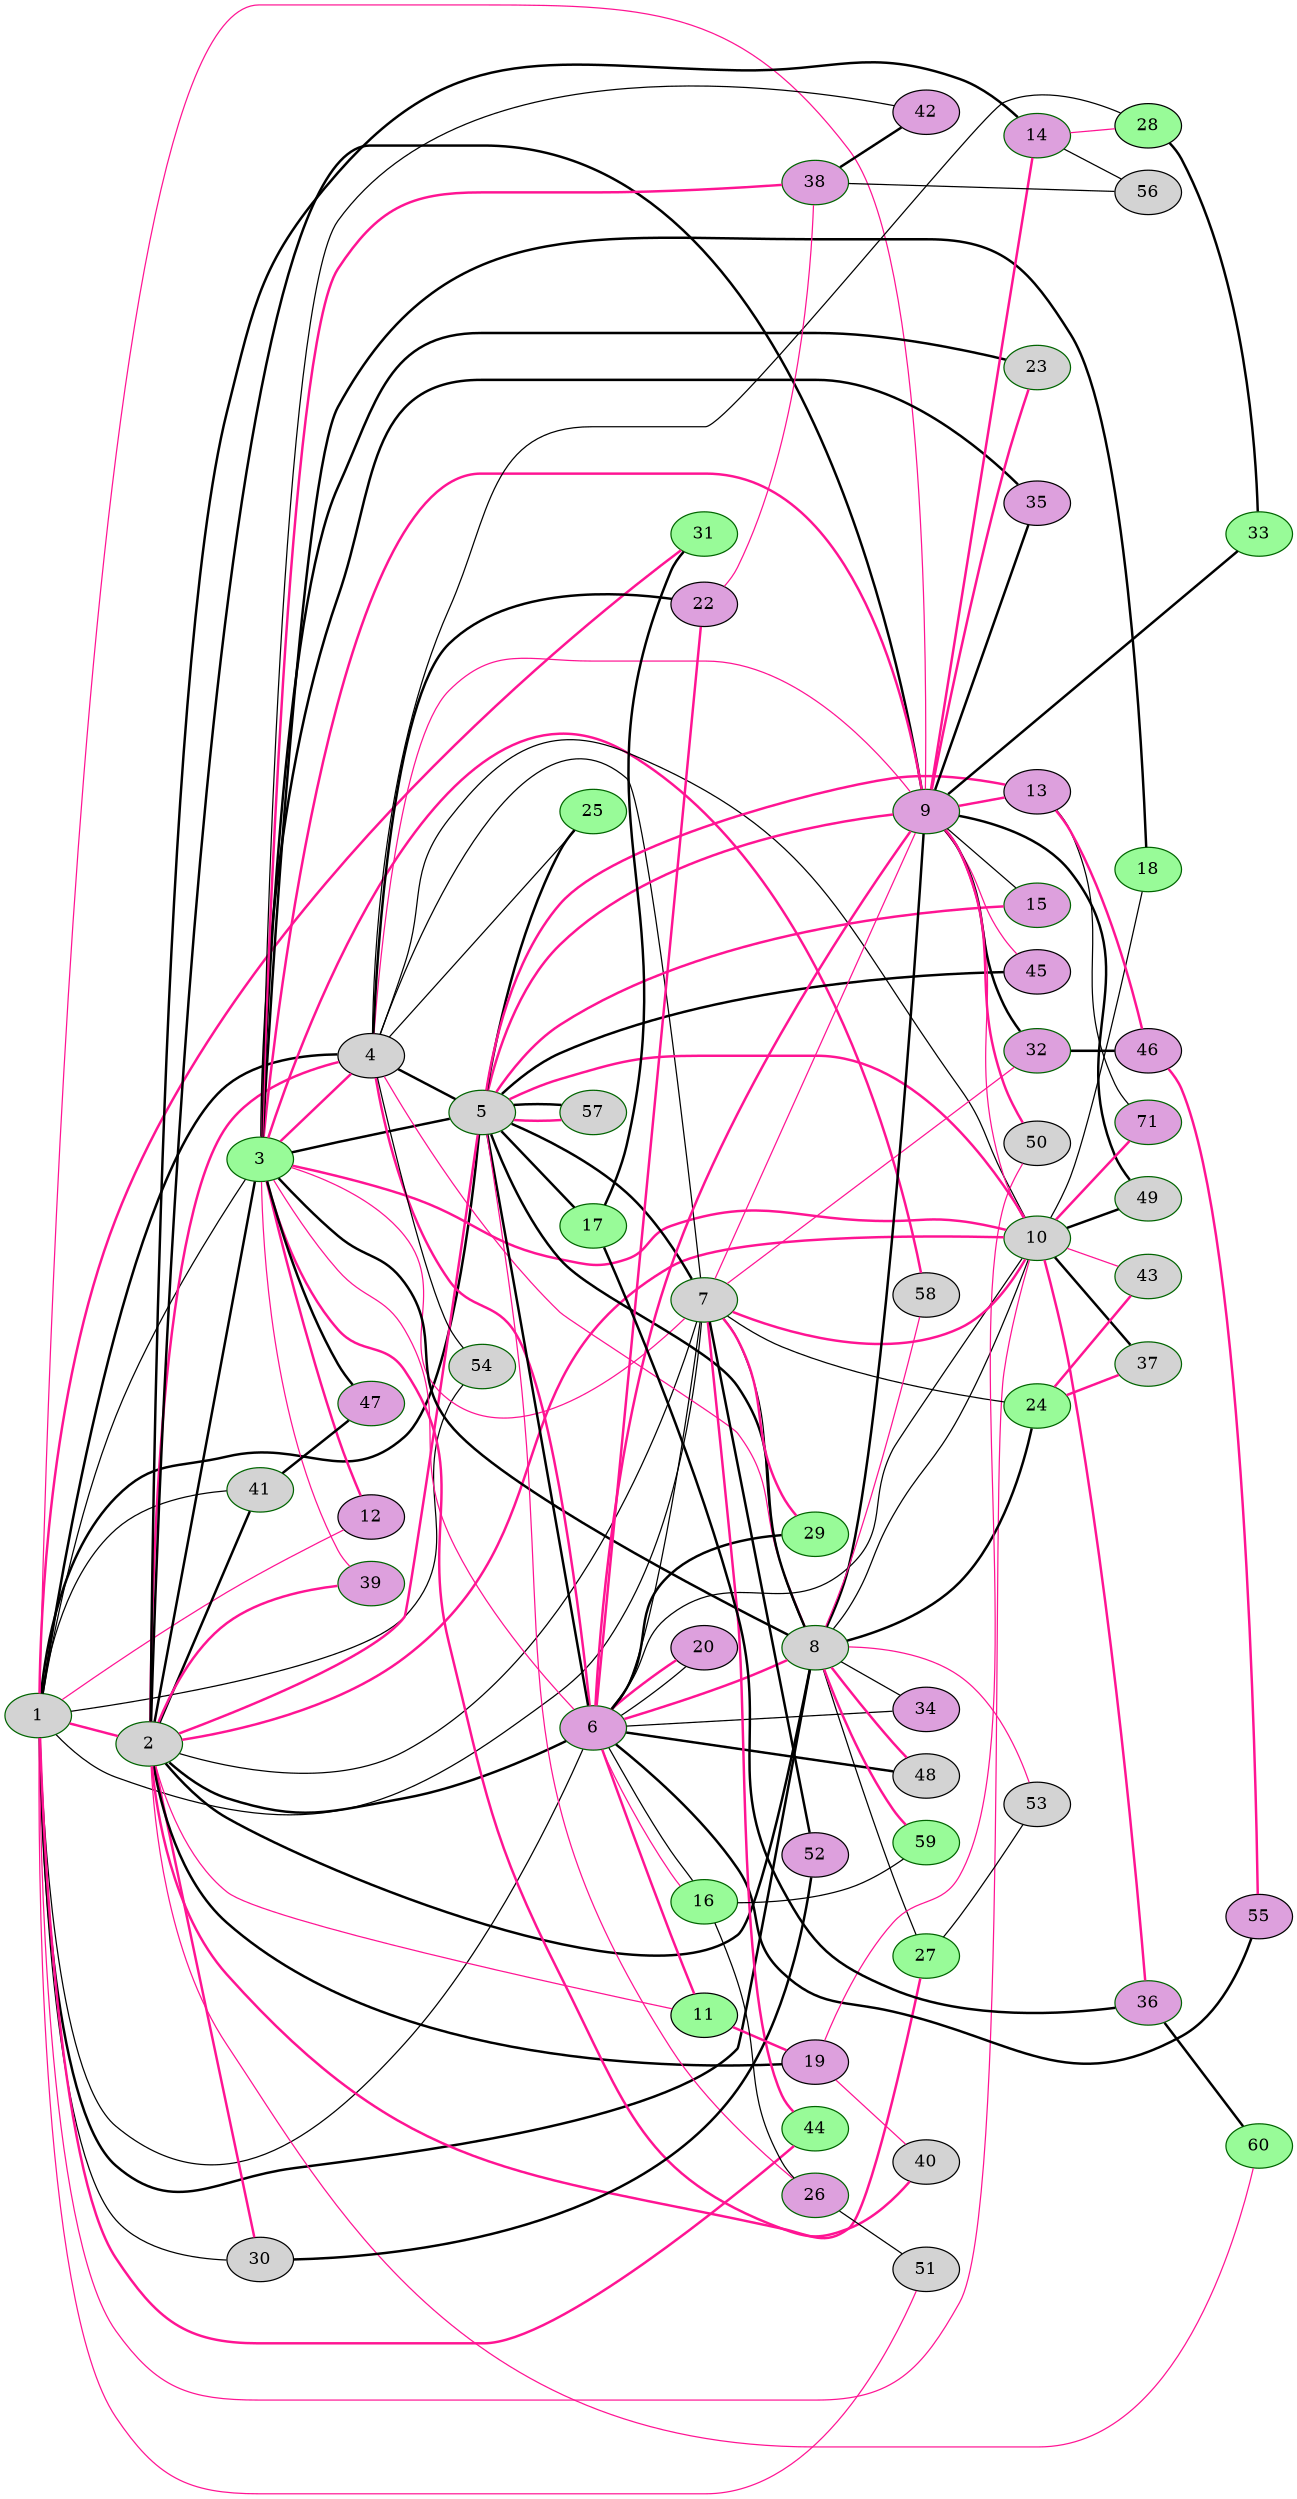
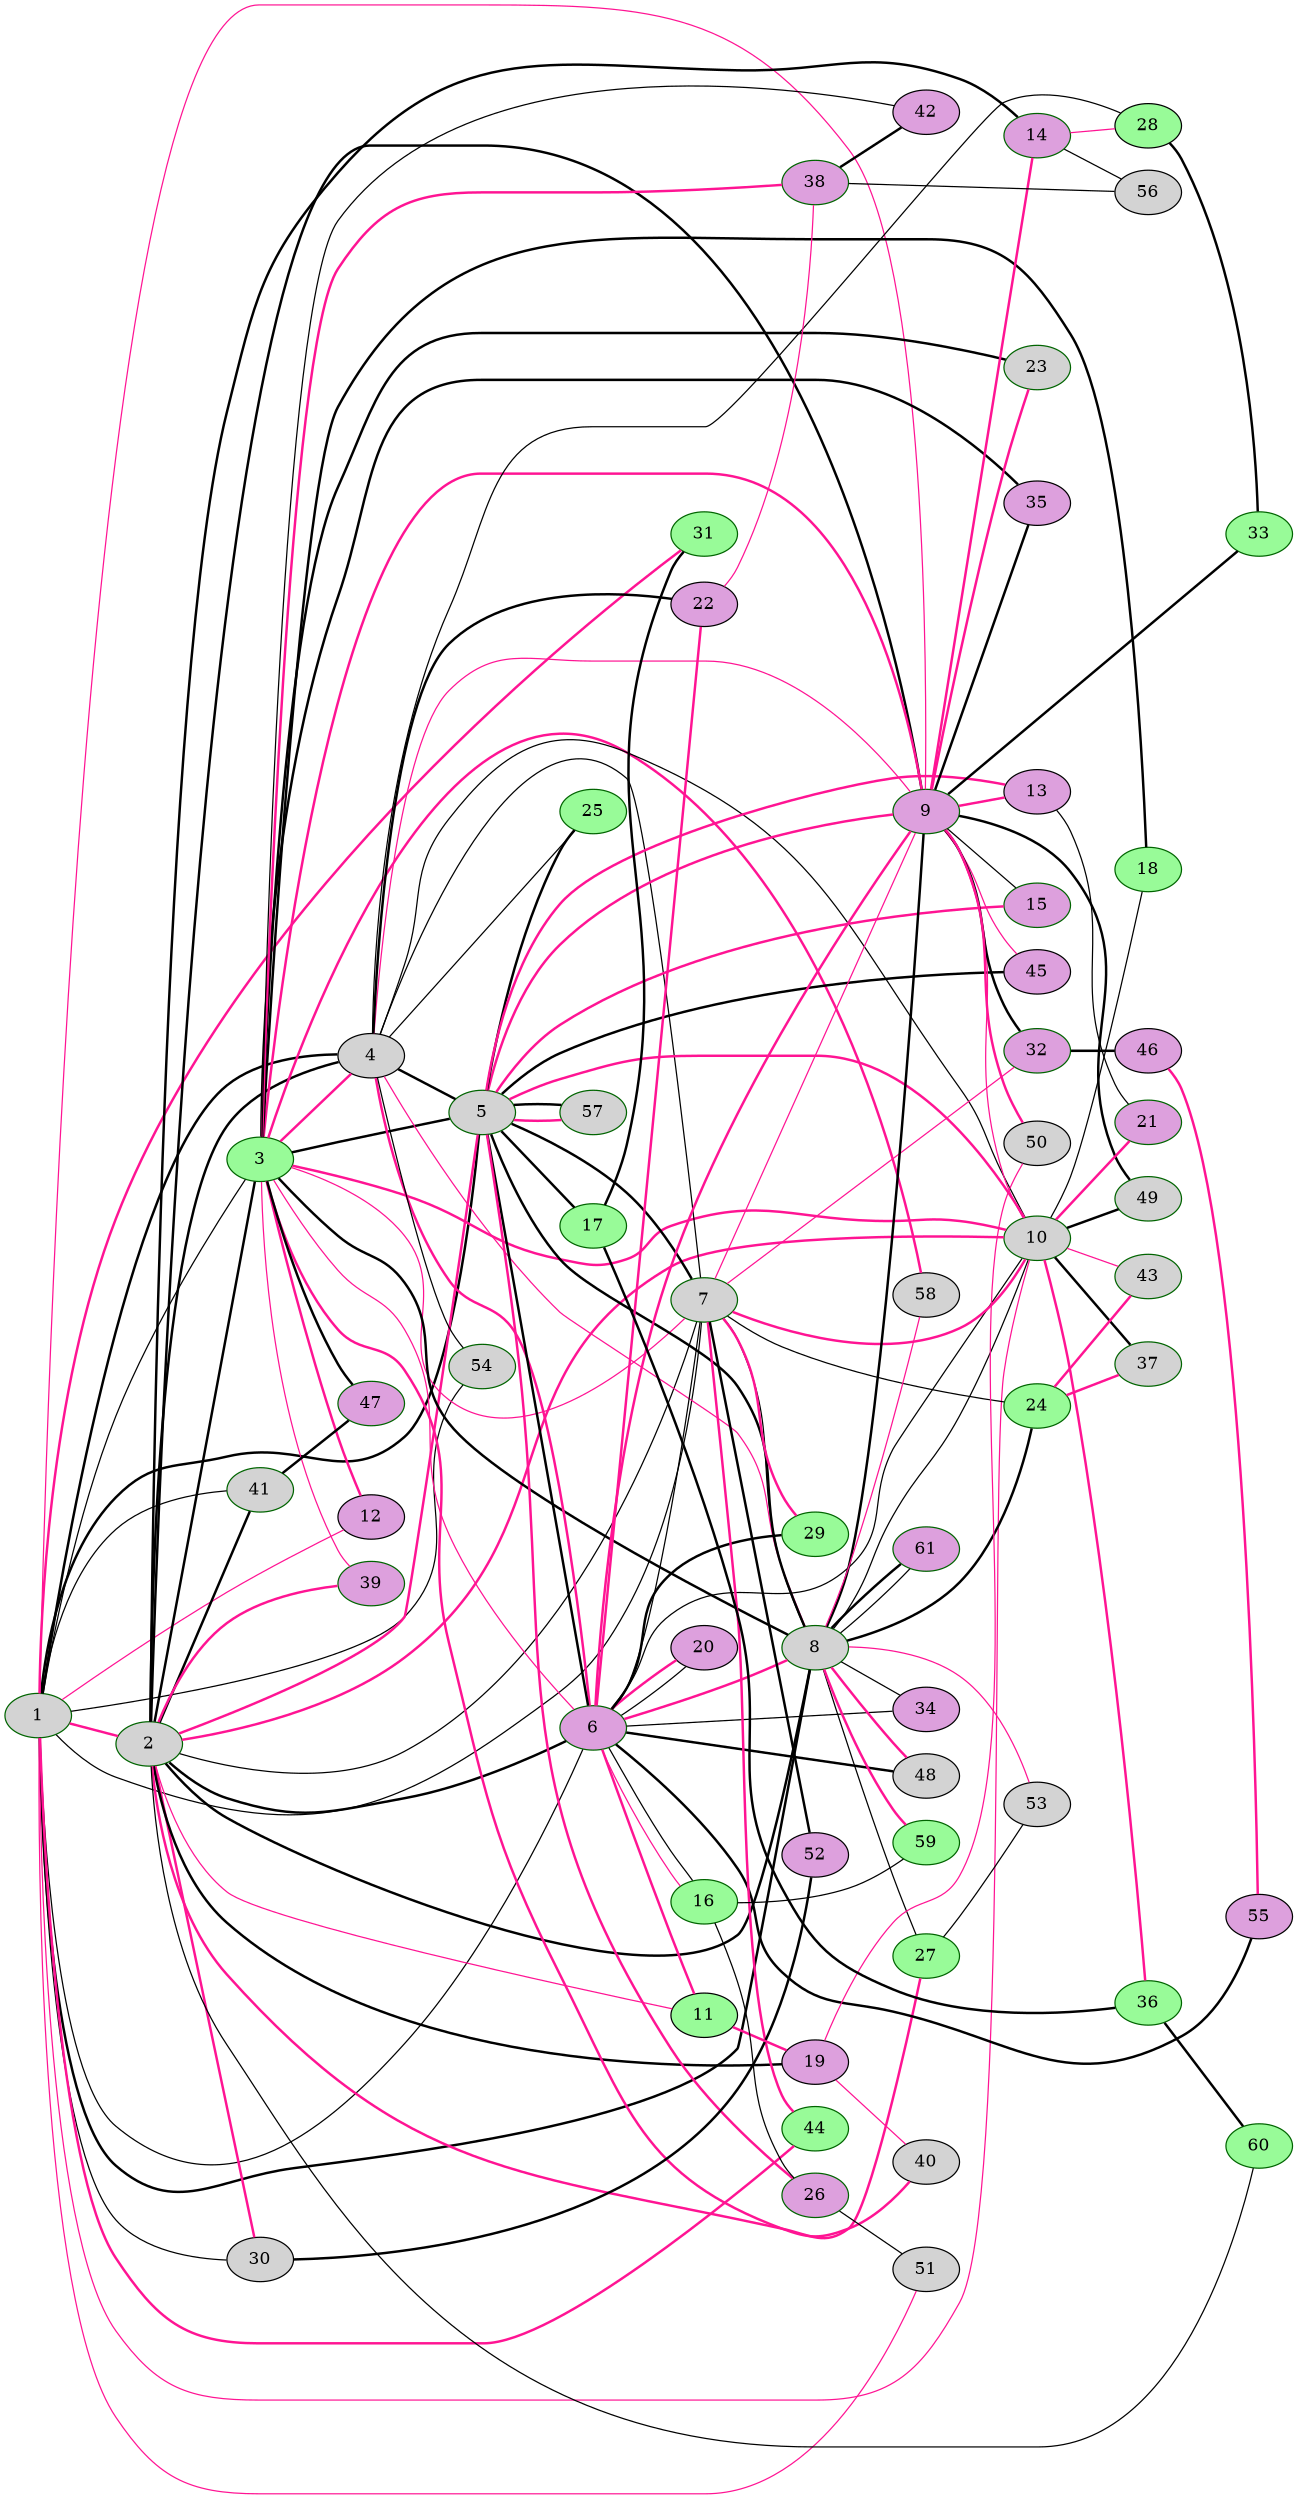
(1108, 916) -> none
(1148, 1122) -> (1148, 1122)
(183, 1263) -> (183, 1263)
none -> (926, 1549)
(541, 1693) -> (541, 1693)
(1148, 2003) -> (1148, 2003)
(598, 2409) -> (598, 2409)
